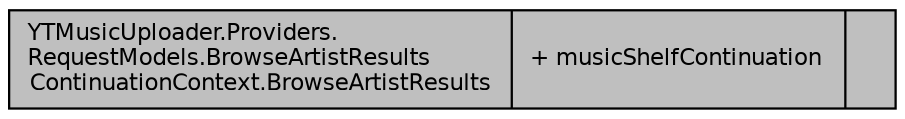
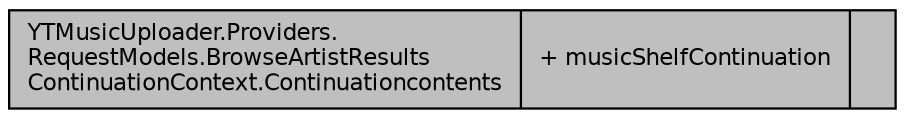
(260, 83) -> (265, 83)
